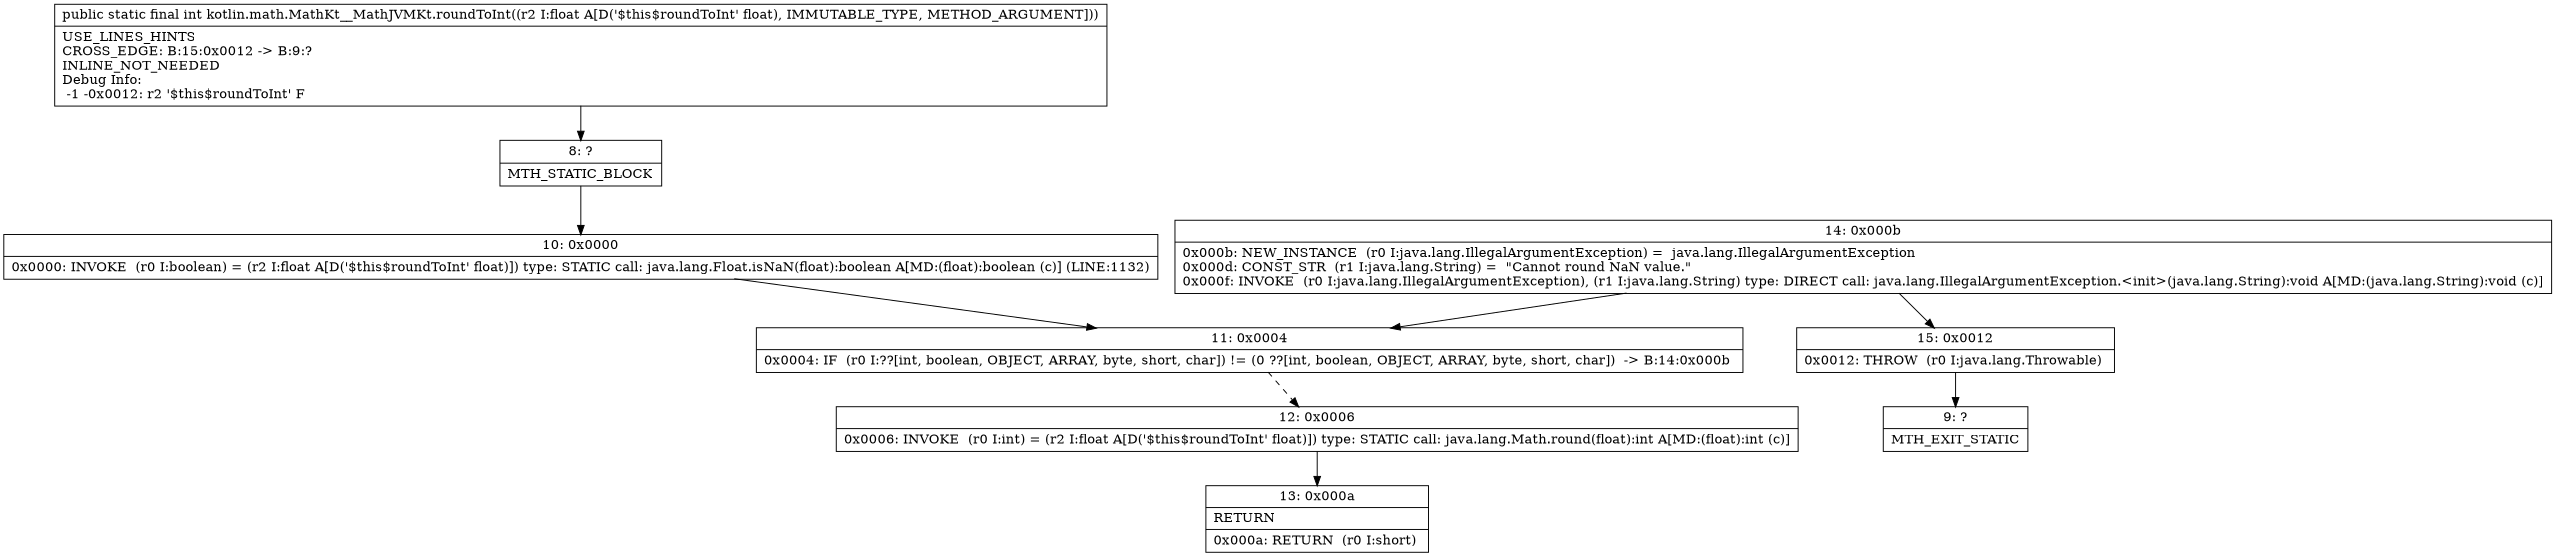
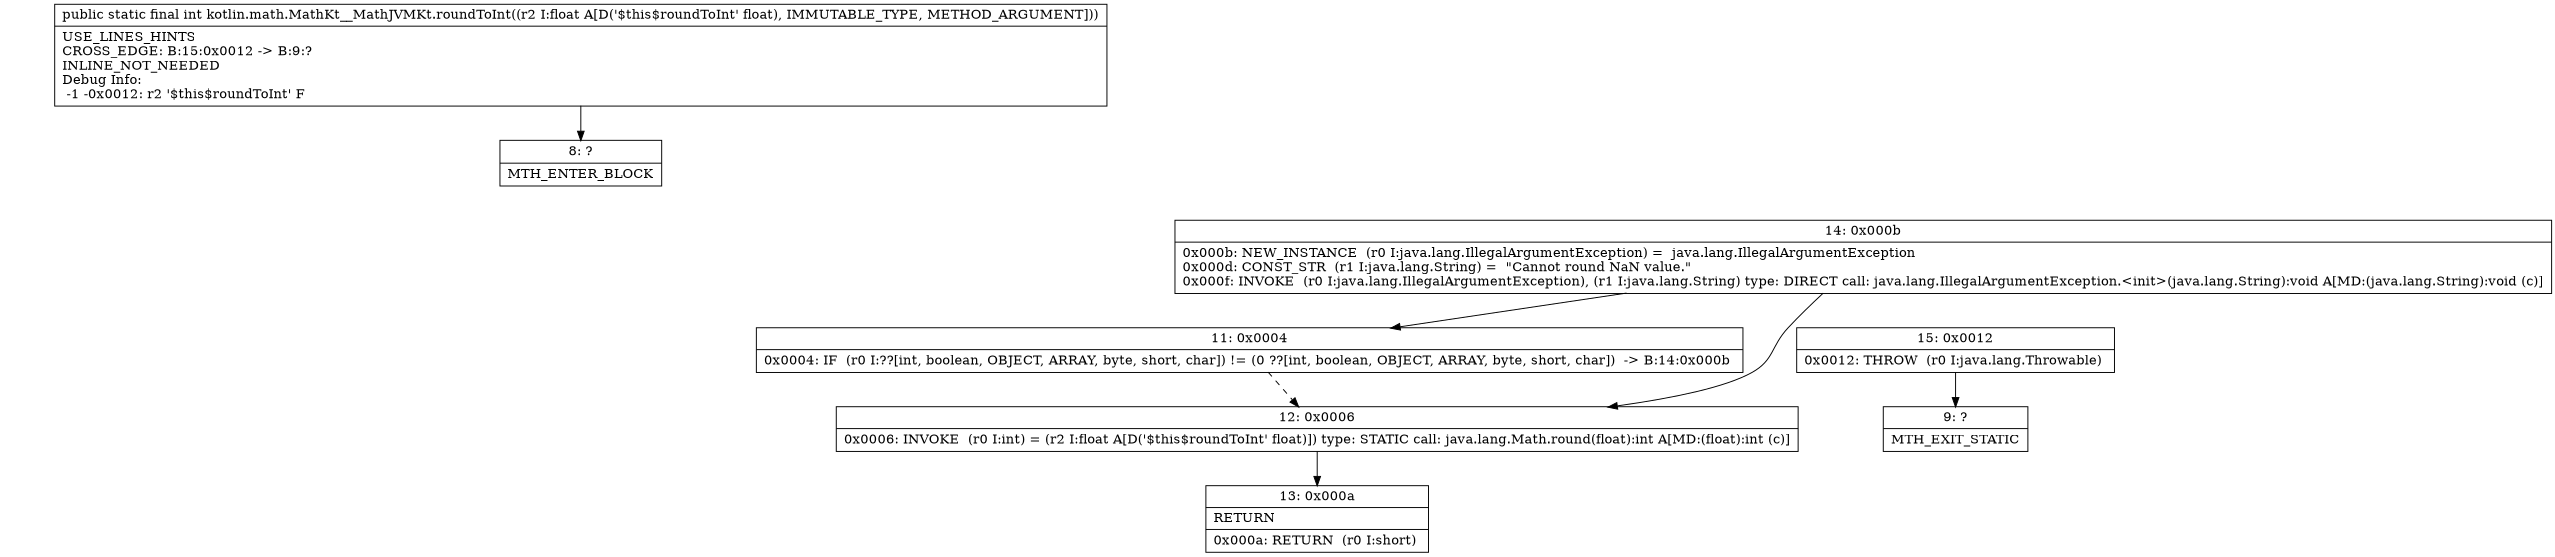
(580, 174) -> (581, 174)
(581, 257) -> none
(1913, 307) -> (1738, 379)
